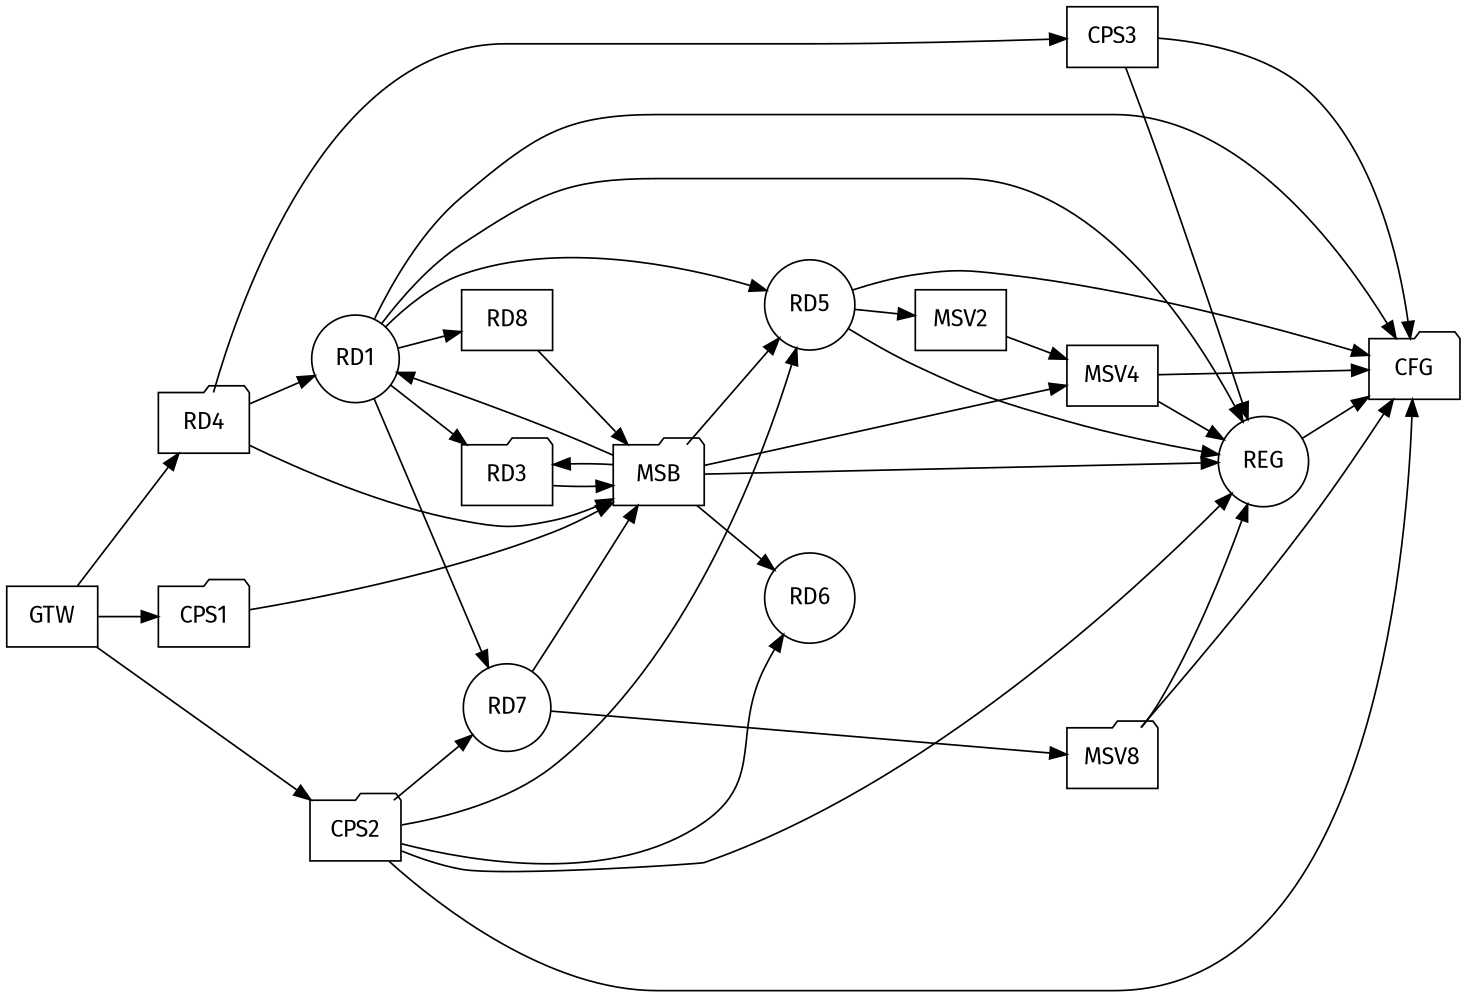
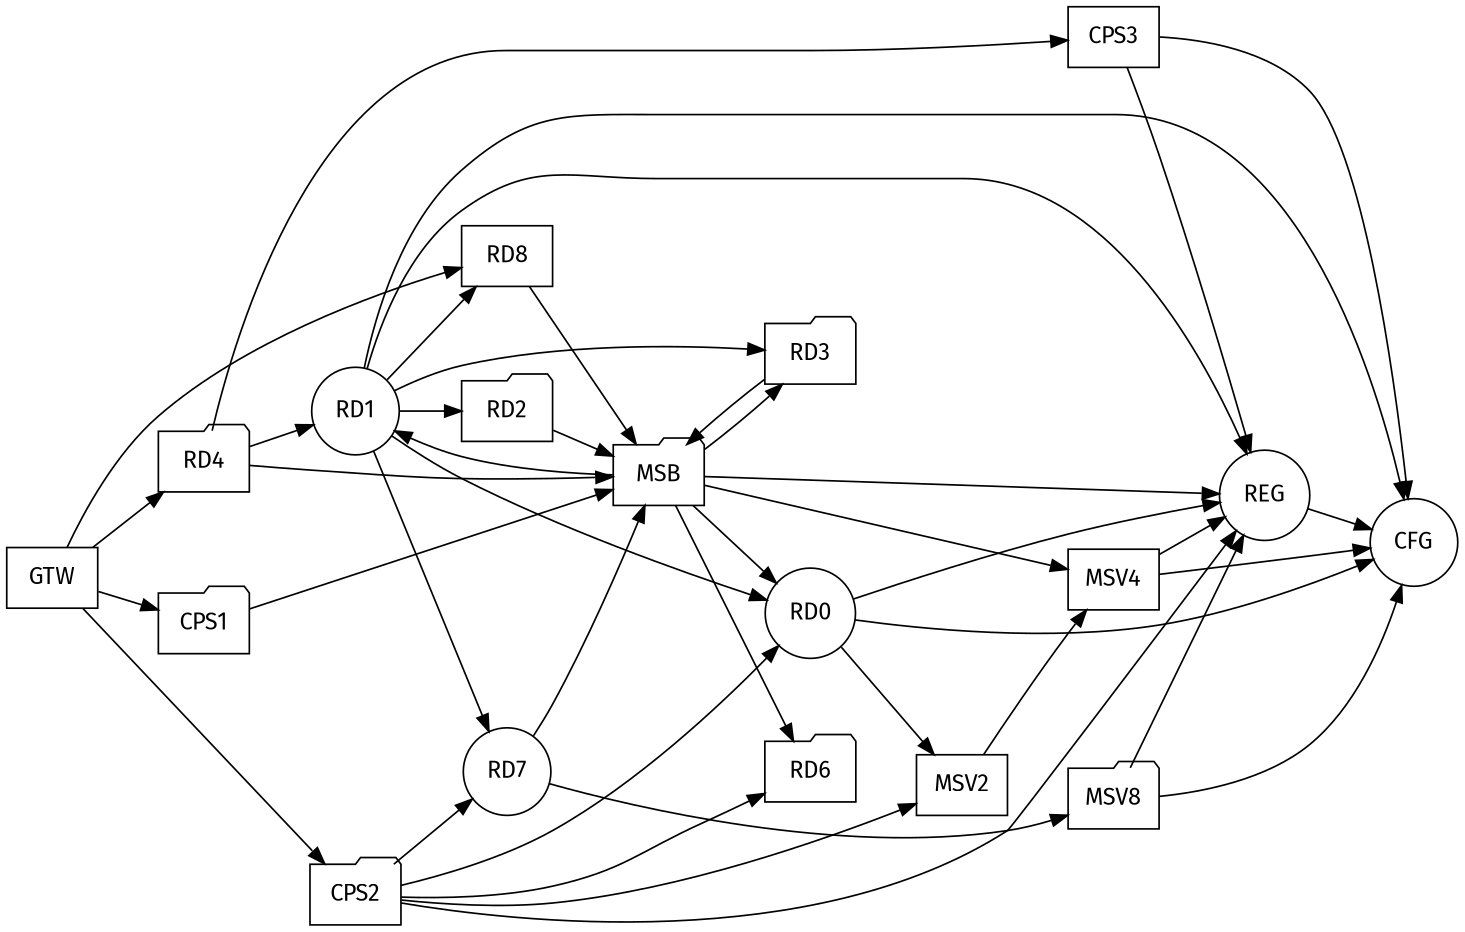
(810, 305) -> (810, 613)
(1414, 369) -> (1414, 542)
none -> (214, 375)
none -> (507, 411)
(810, 598) -> (810, 772)
(1087, 991) -> (656, 886)
